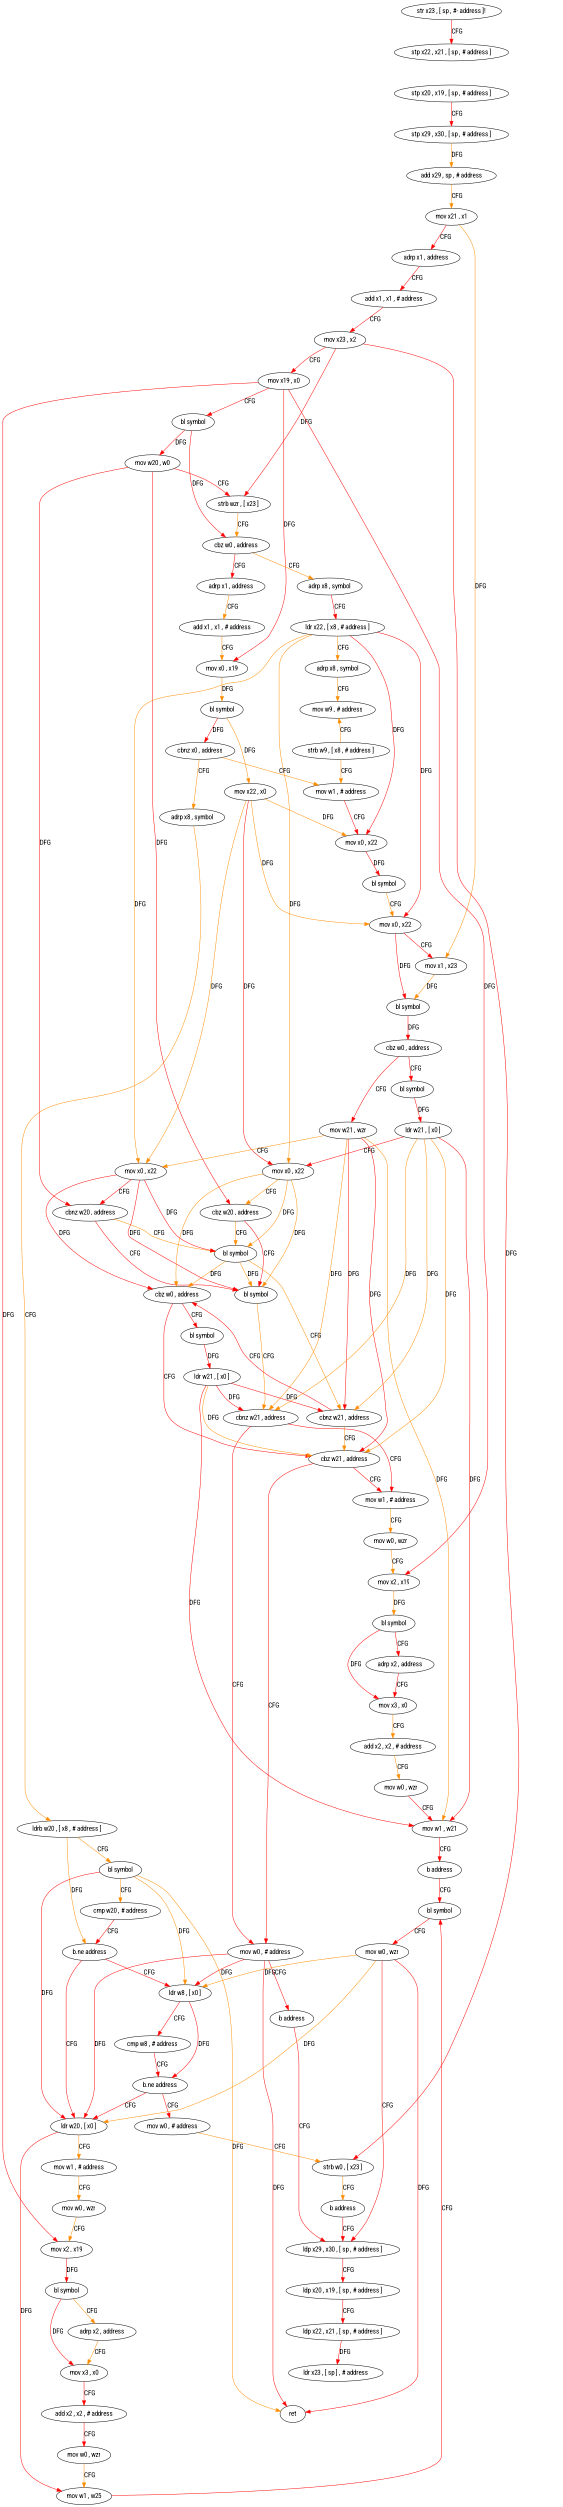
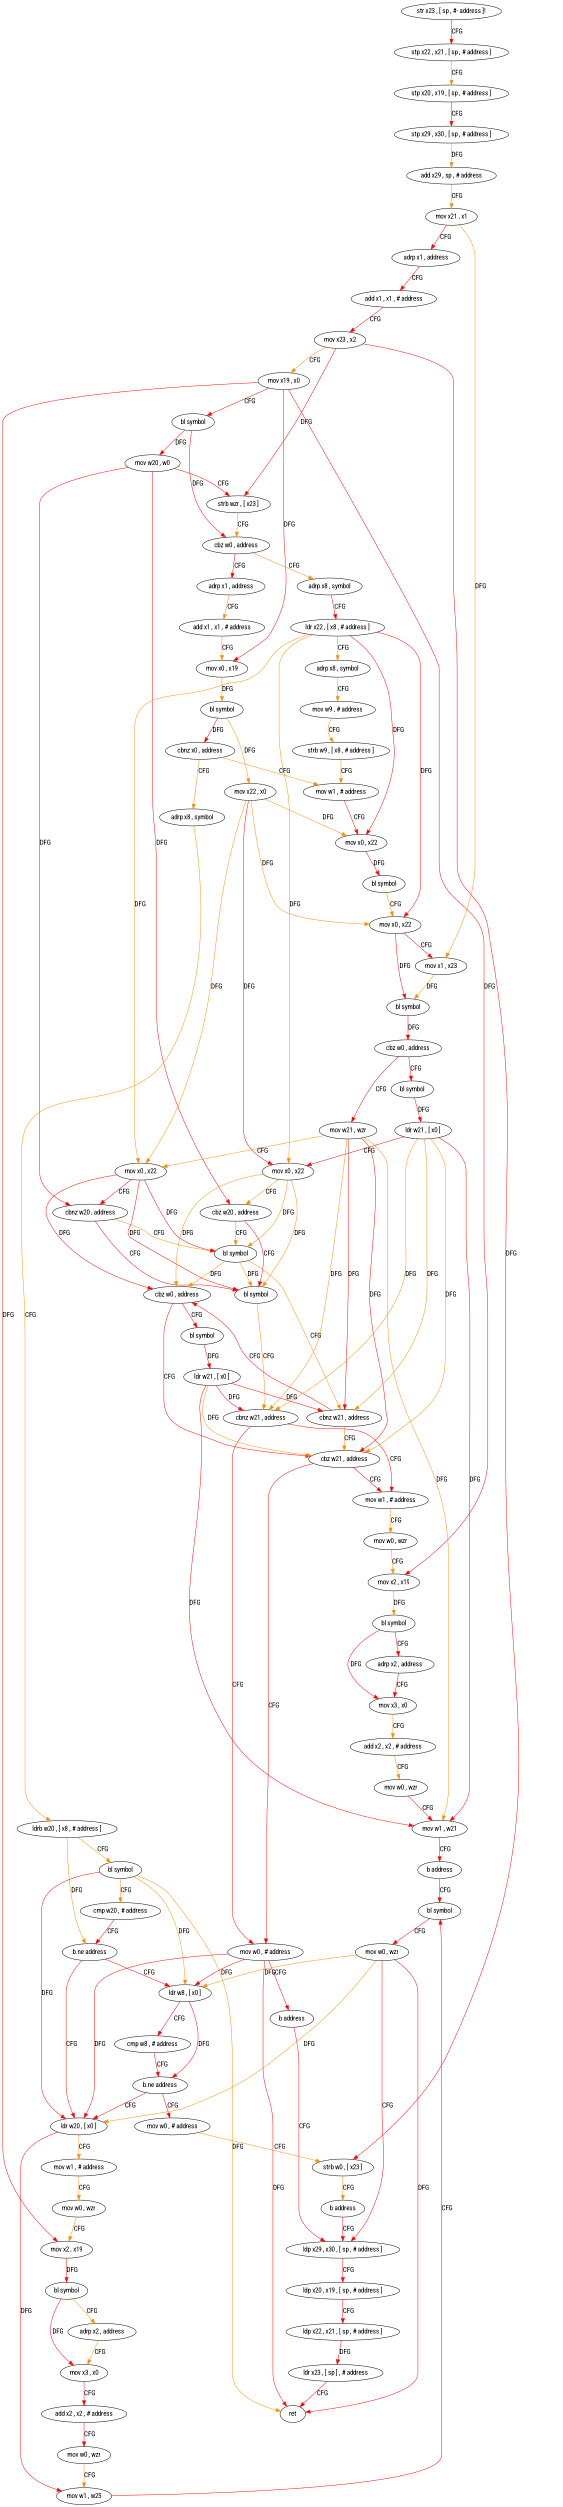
none -> (451, 71)
(309, 357) -> (309, 357)
(340, 733) -> (328, 728)
none -> (315, 2392)
